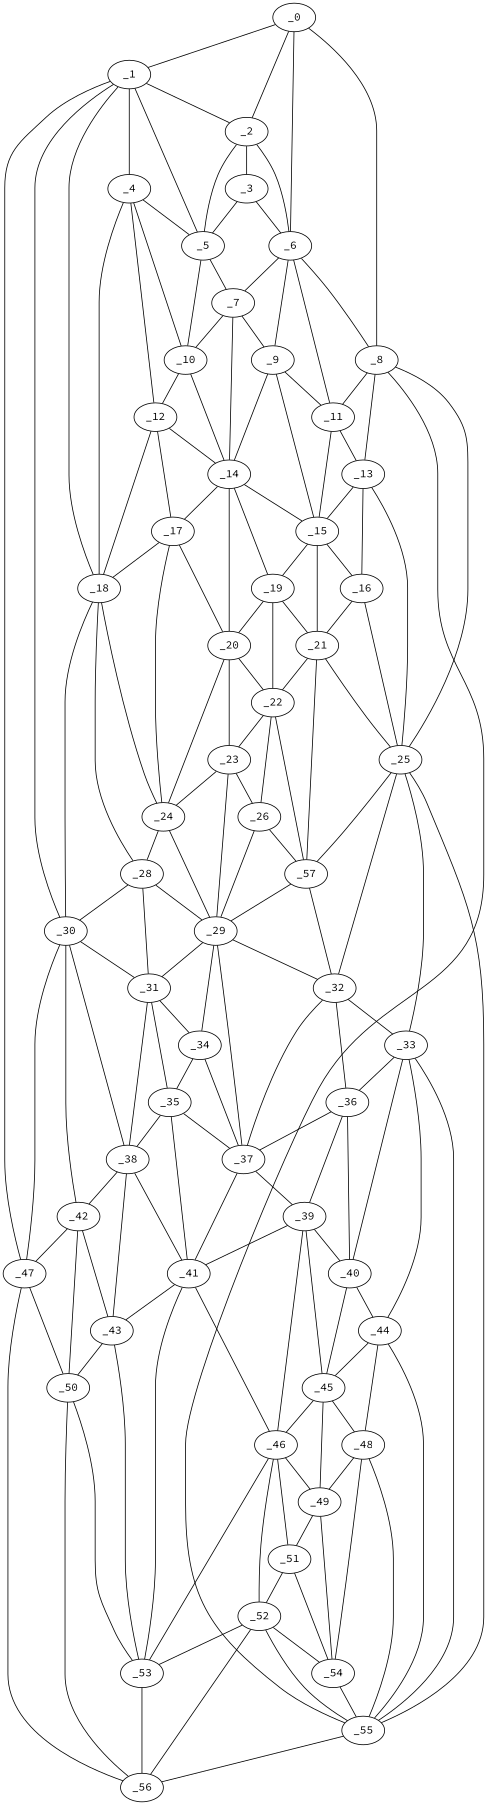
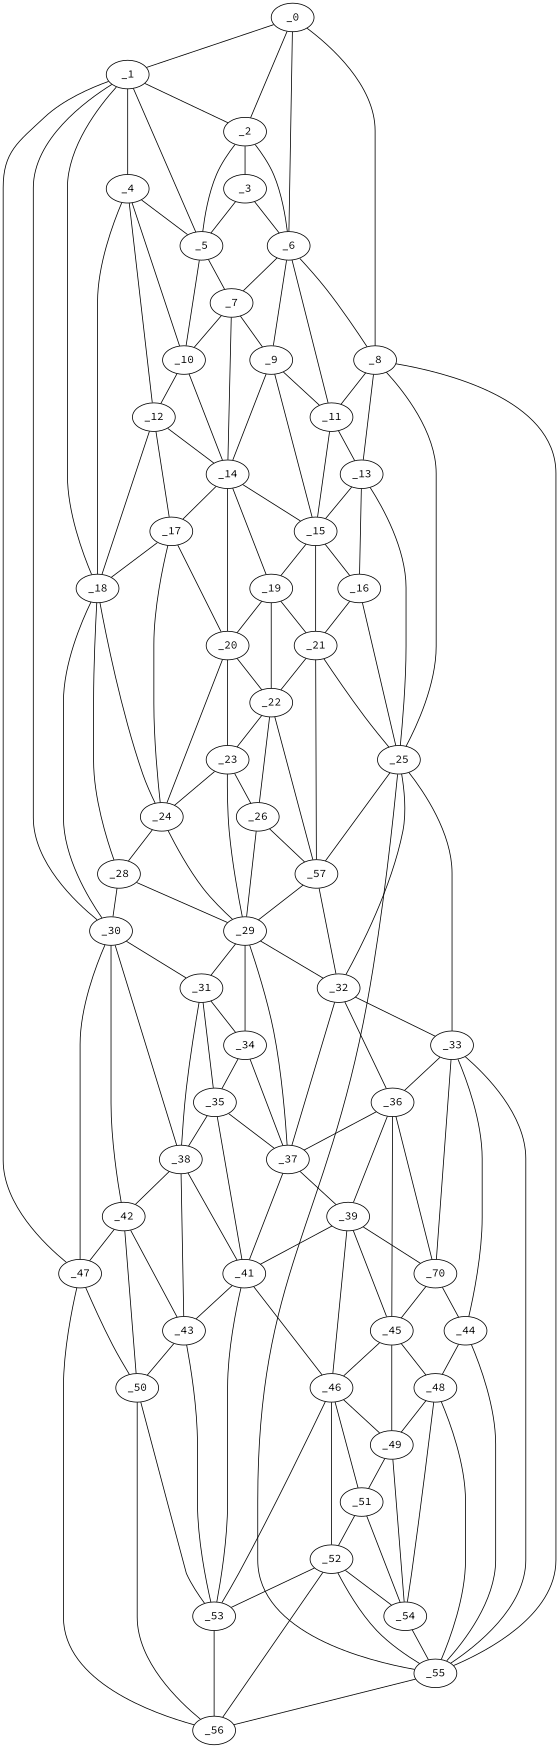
(146, 931) -> none
(350, 1274) -> (435, 1274)
(352, 1359) -> (392, 1216)
